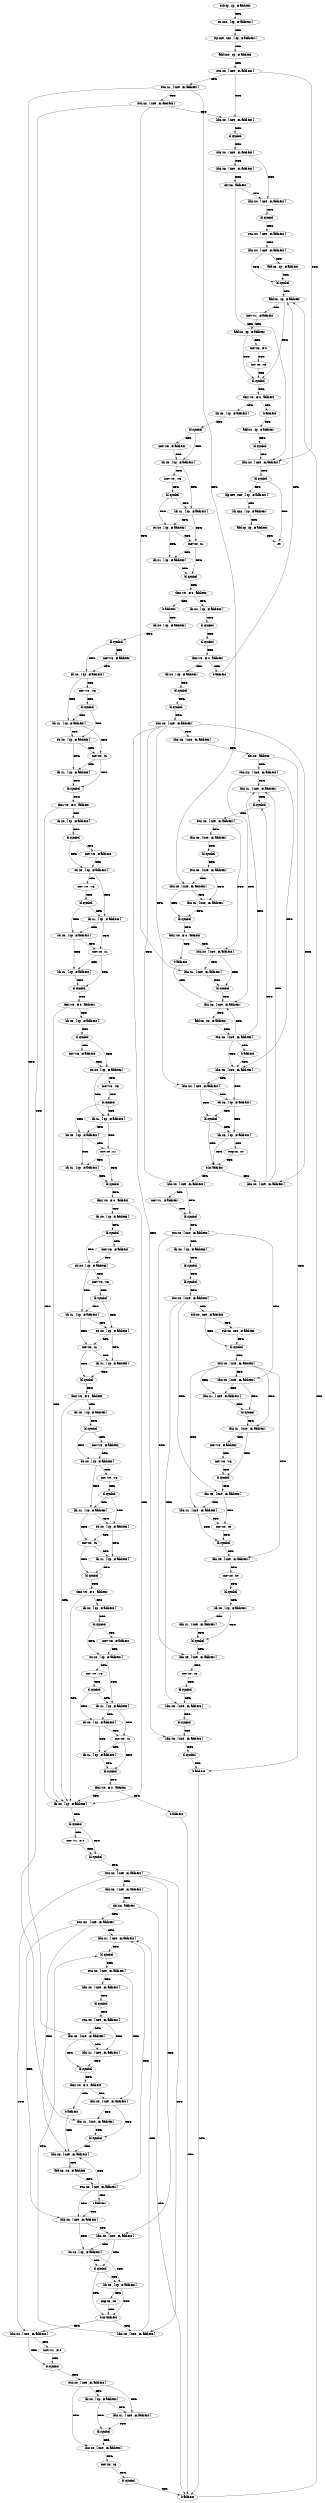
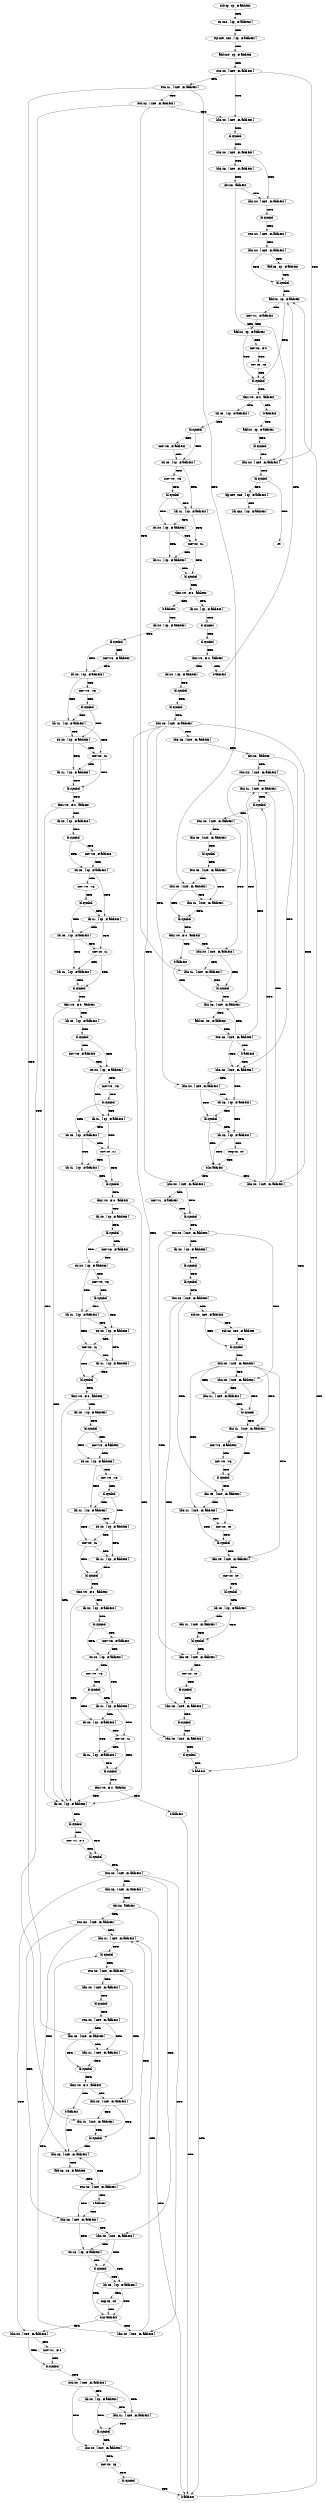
(252, 528) -> none
